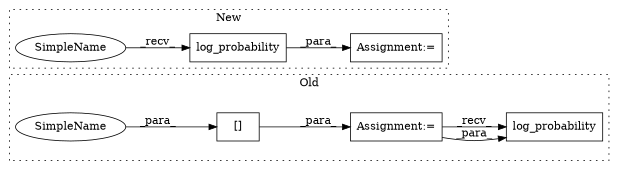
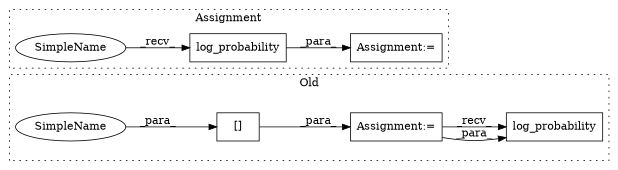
(229, 18) -> (229, 18)
